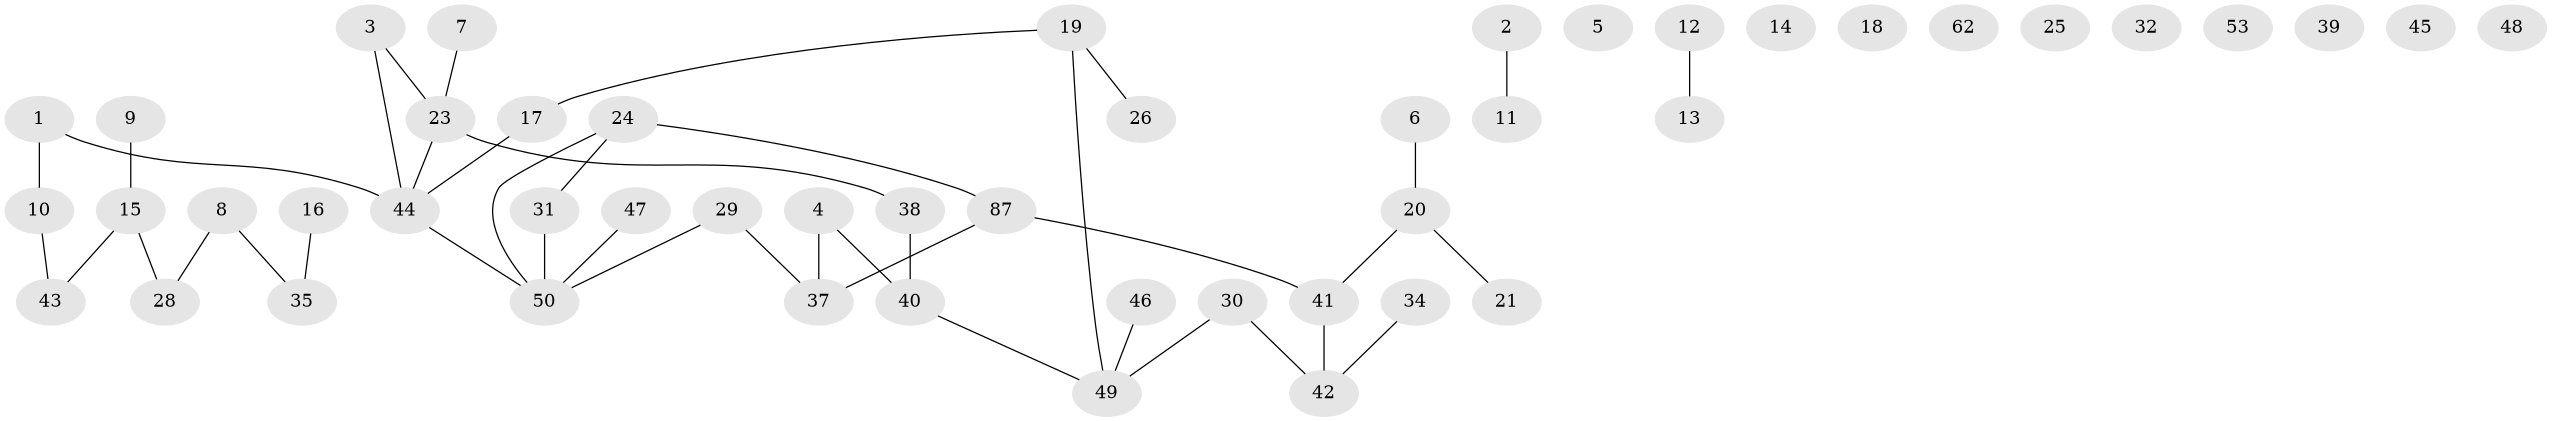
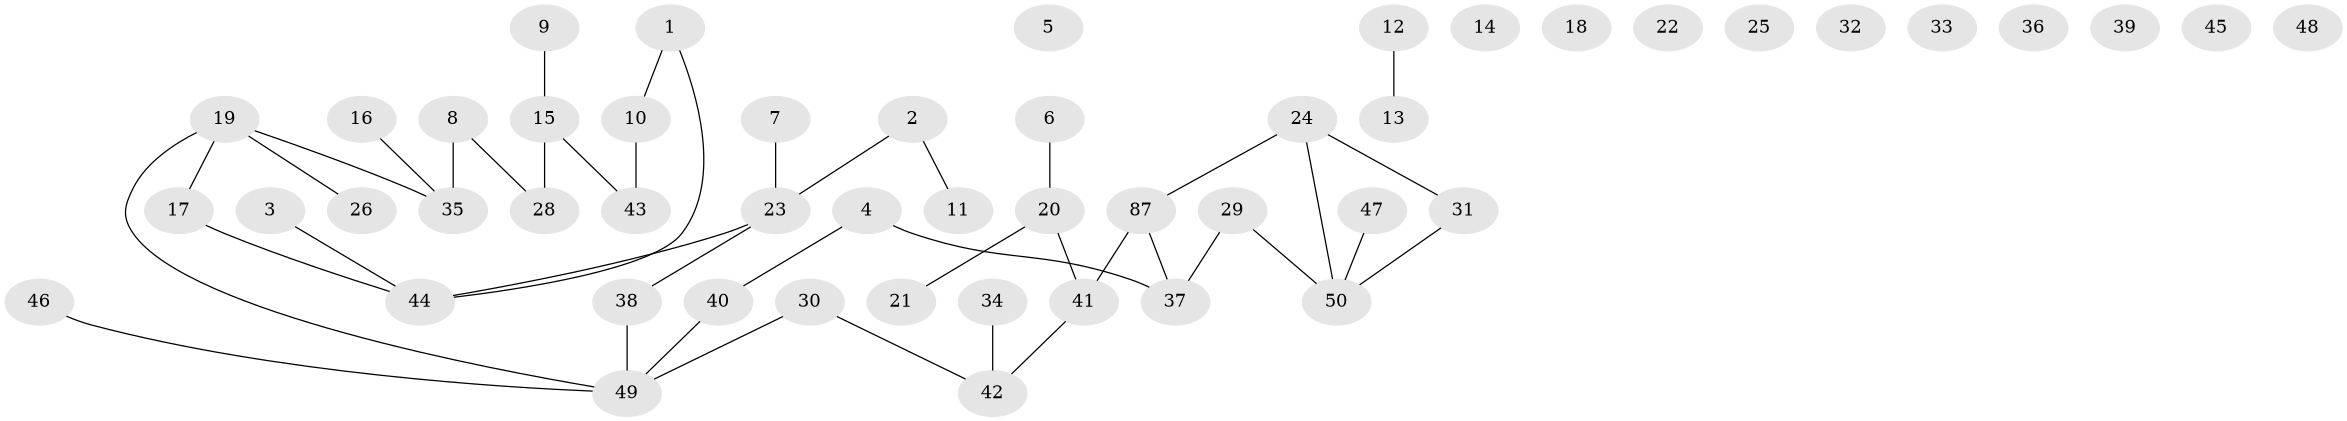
(1964, 28) -> (1668, 28)
none -> (2034, 28)
(2238, 28) -> (1942, 28)
(406, 74) -> (844, 165)
none -> (341, 162)
(910, 248) -> (627, 348)
(475, 257) -> none
